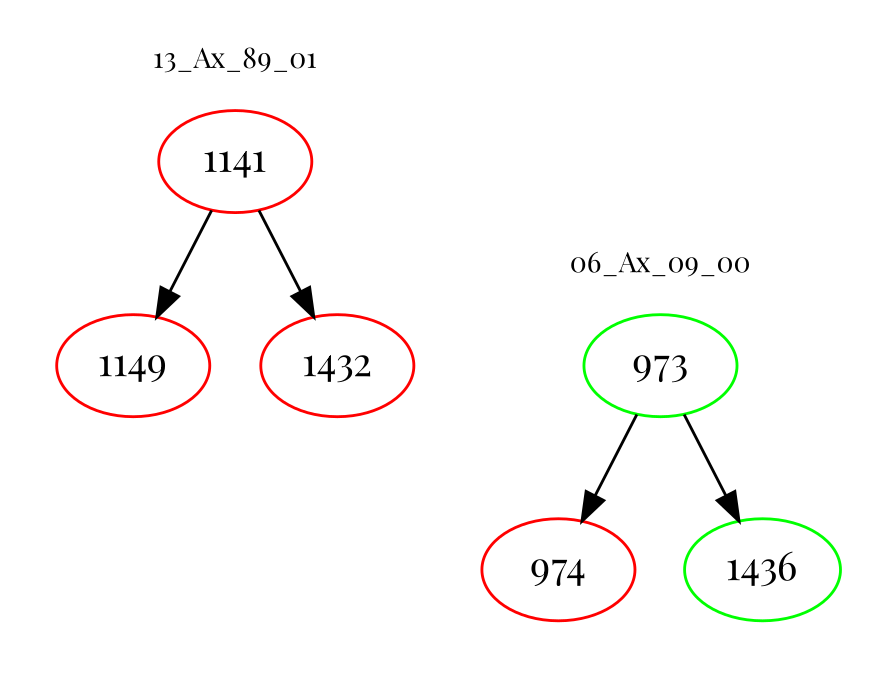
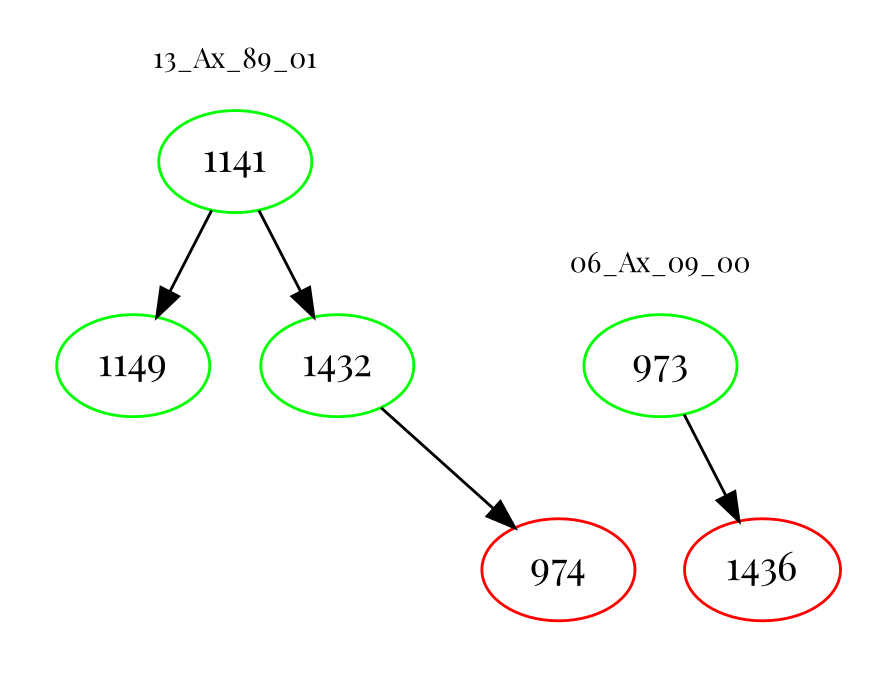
(235, 162) -> (235, 162)
(133, 366) -> (133, 366)
(337, 366) -> (337, 366)
(616, 455) -> (437, 458)
(763, 570) -> (763, 570)
